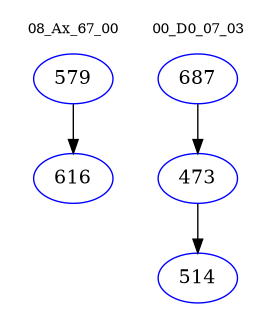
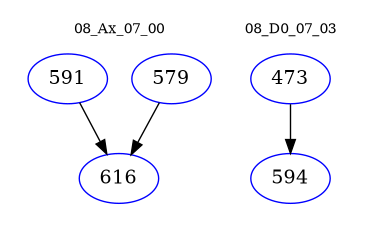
(73, 30) -> (120, 30)
(199, 30) -> (291, 30)
none -> (68, 79)
(198, 79) -> none
(198, 278) -> (290, 178)
